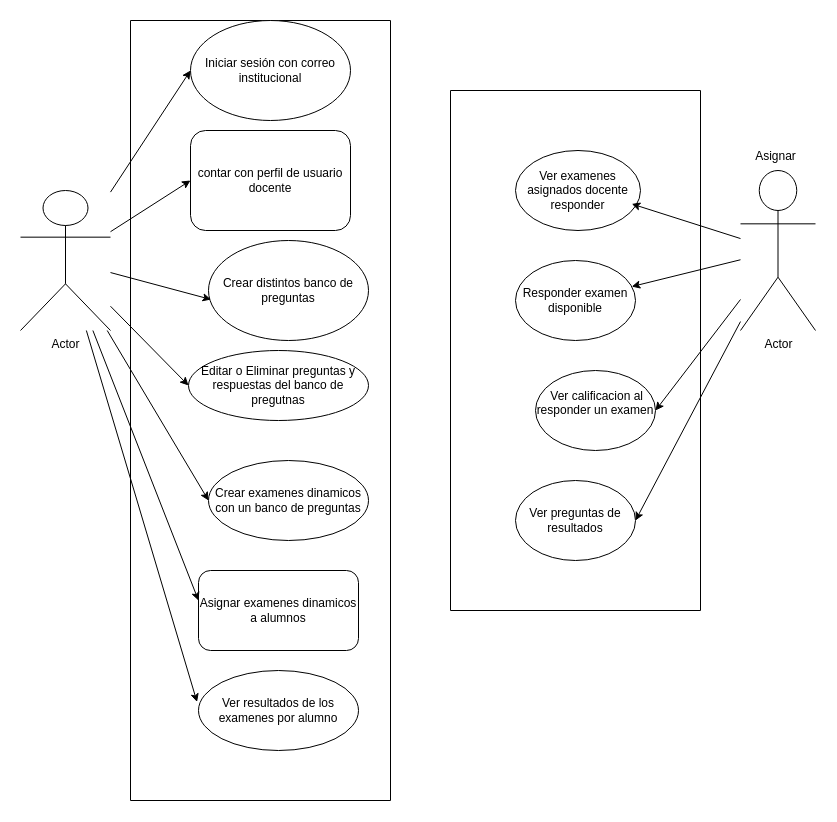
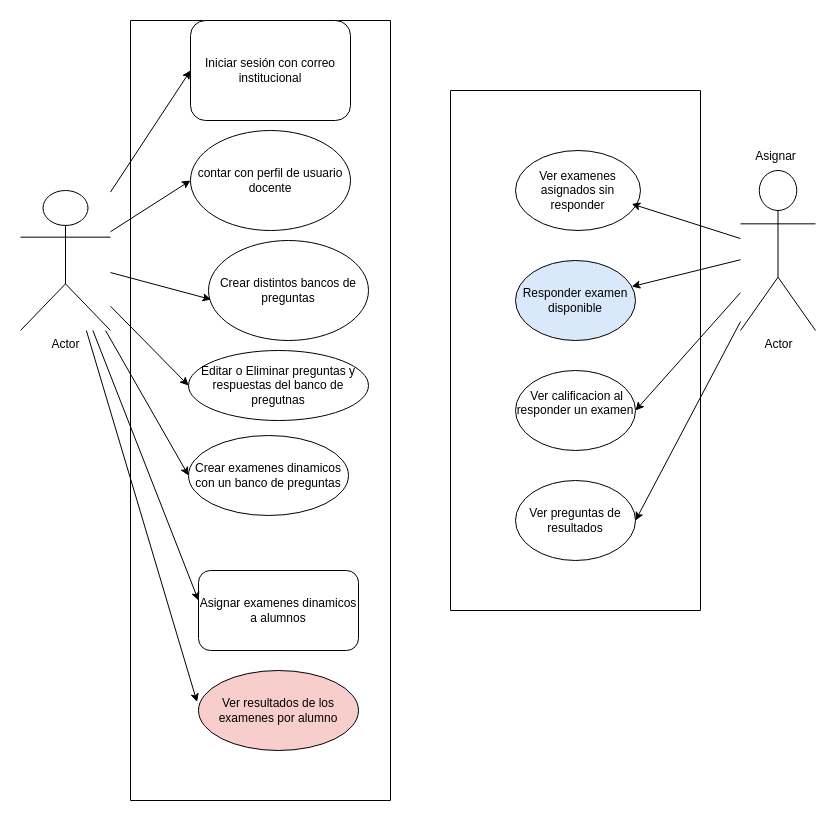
(271, 71) -> (271, 71)
(271, 181) -> (271, 181)
(578, 191) -> (578, 191)
(289, 291) -> (289, 291)
(576, 301) -> (576, 301)
(596, 411) -> (576, 411)
(289, 501) -> (269, 476)
(279, 711) -> (279, 711)
